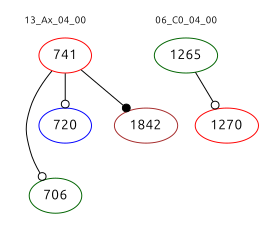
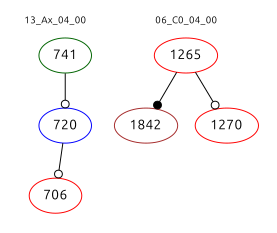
(65, 55) -> (65, 55)
(186, 55) -> (186, 55)
(93, 80) -> (168, 87)
(27, 120) -> (61, 157)
(55, 196) -> (55, 196)
